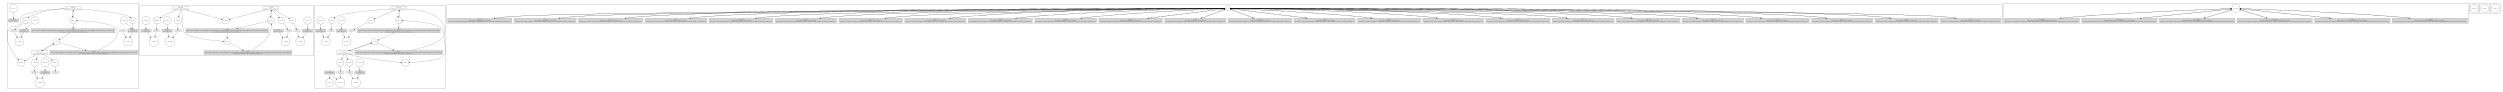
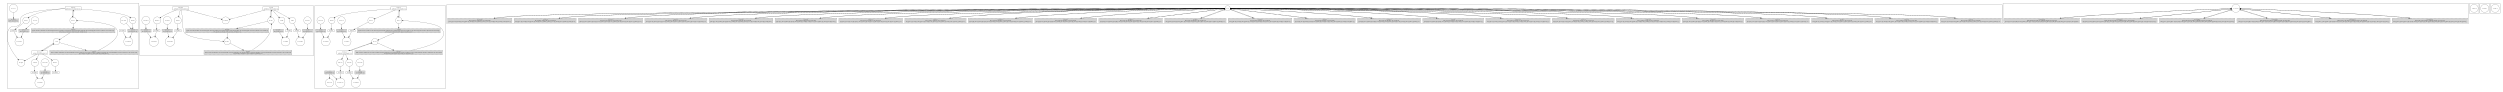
(405, 63) -> none
